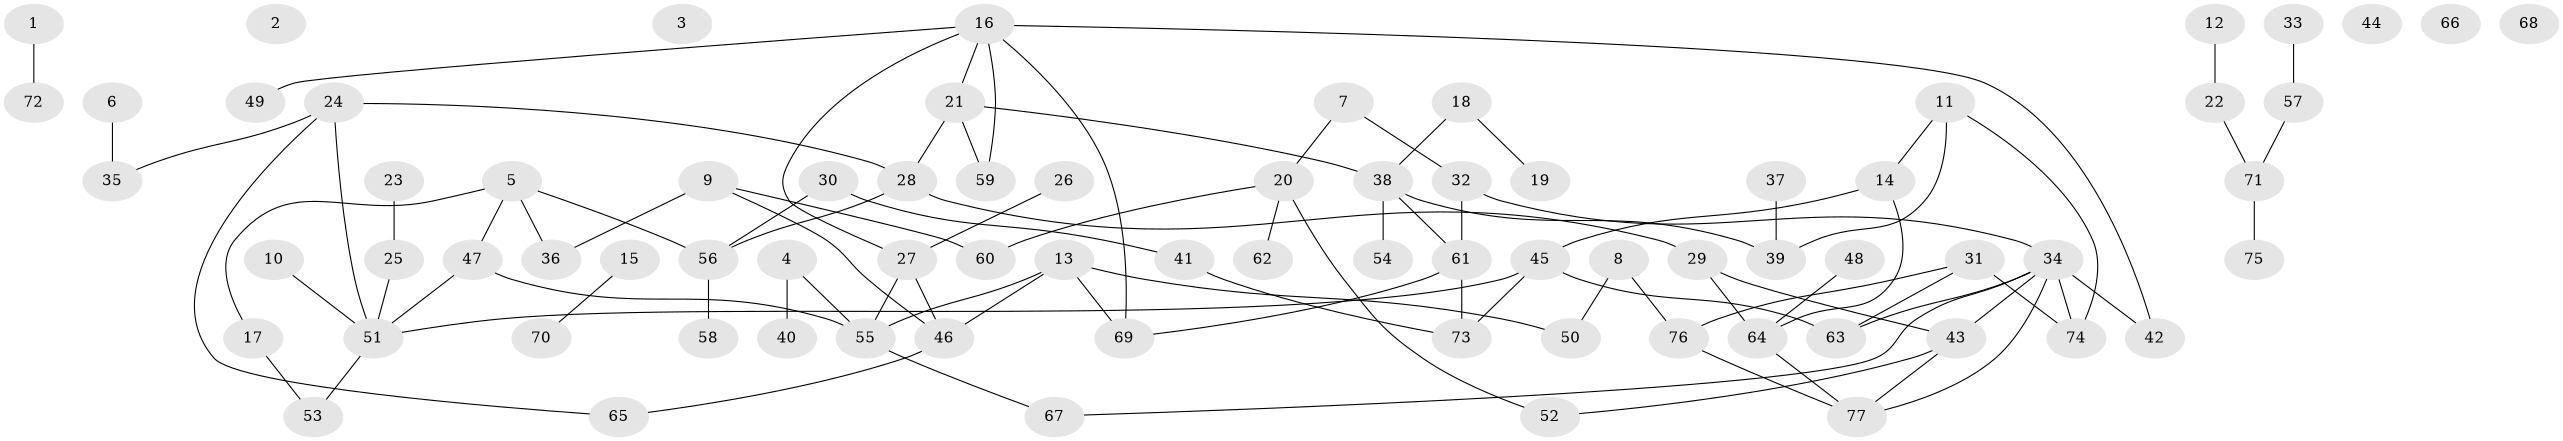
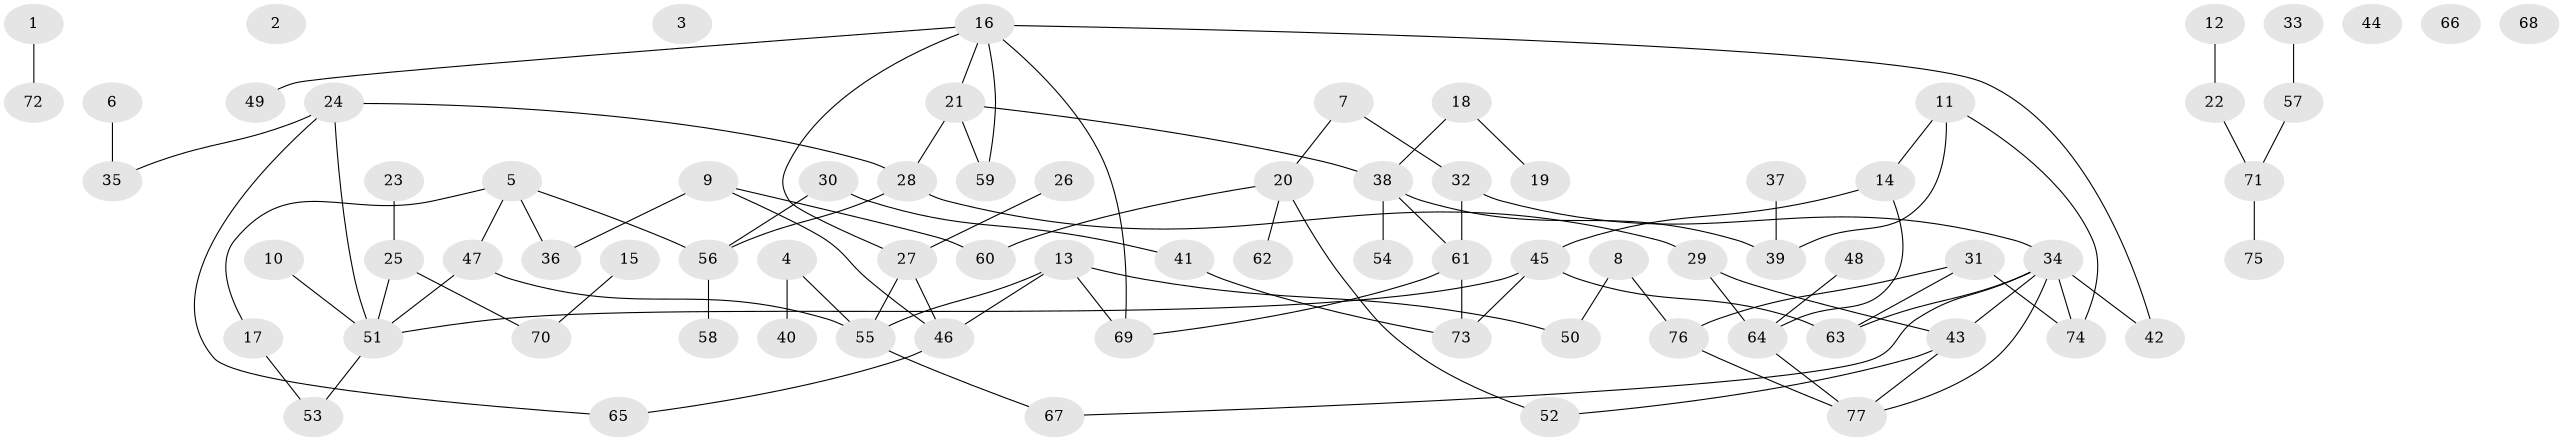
none -> (468, 299)
